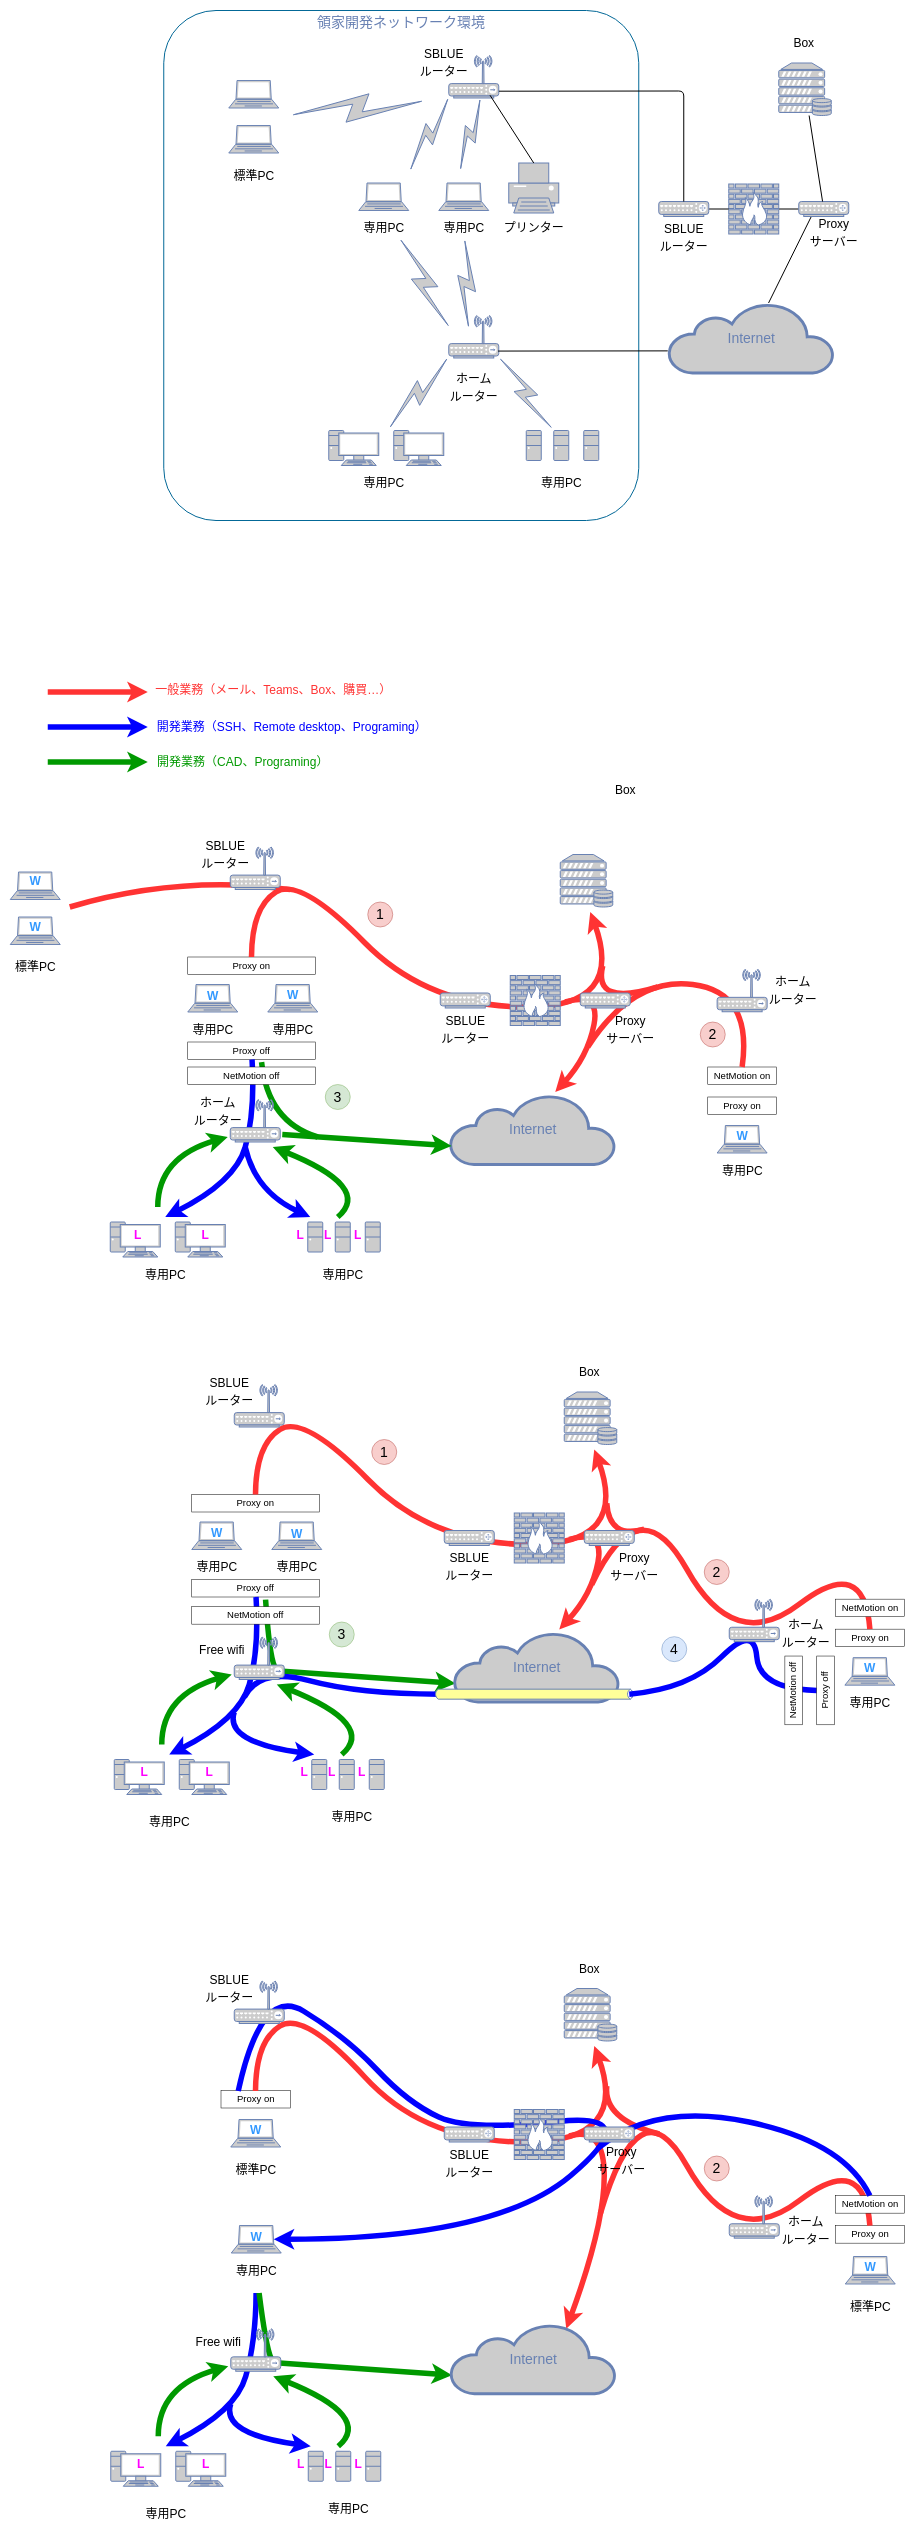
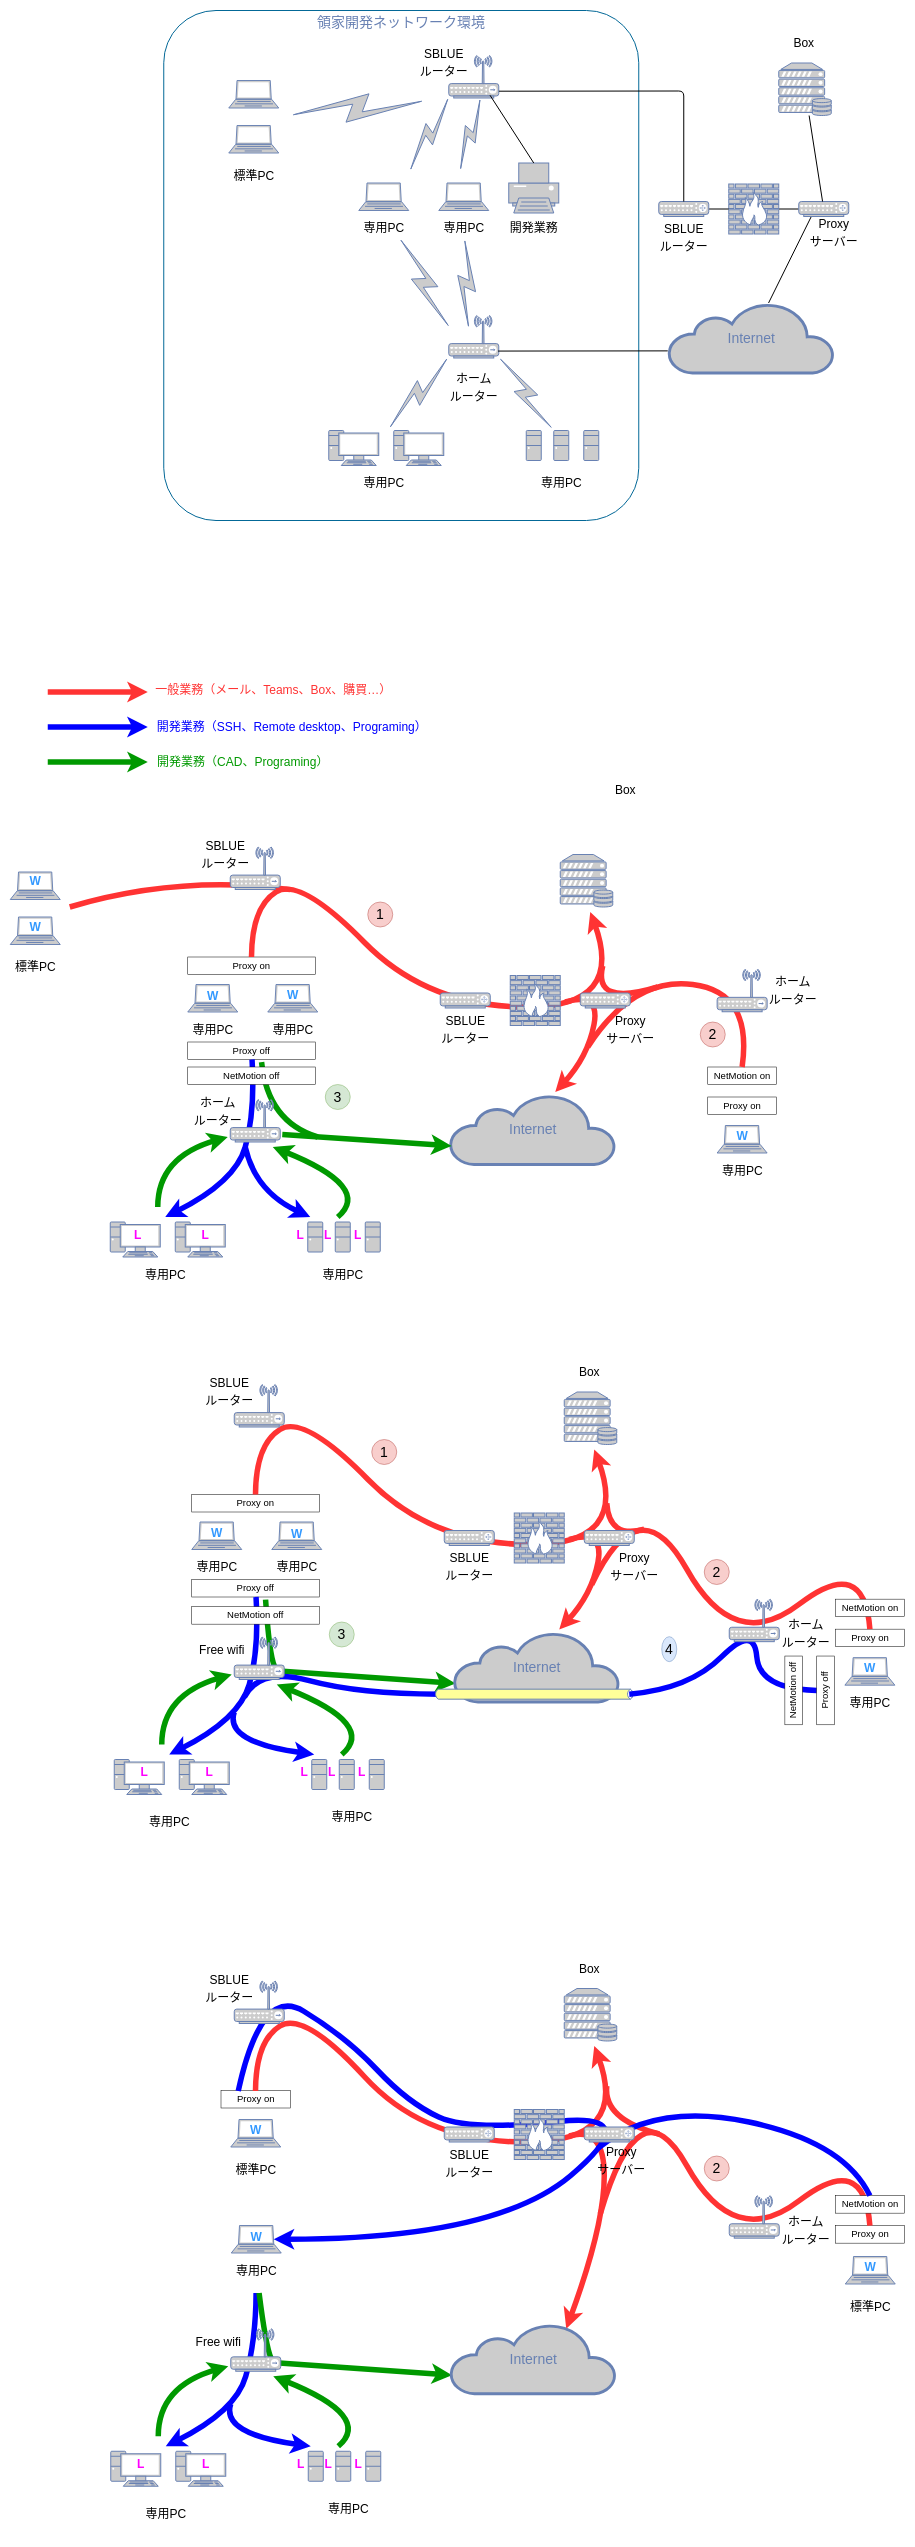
(534, 228) -> (534, 228)
(674, 1649) -> (669, 1649)
